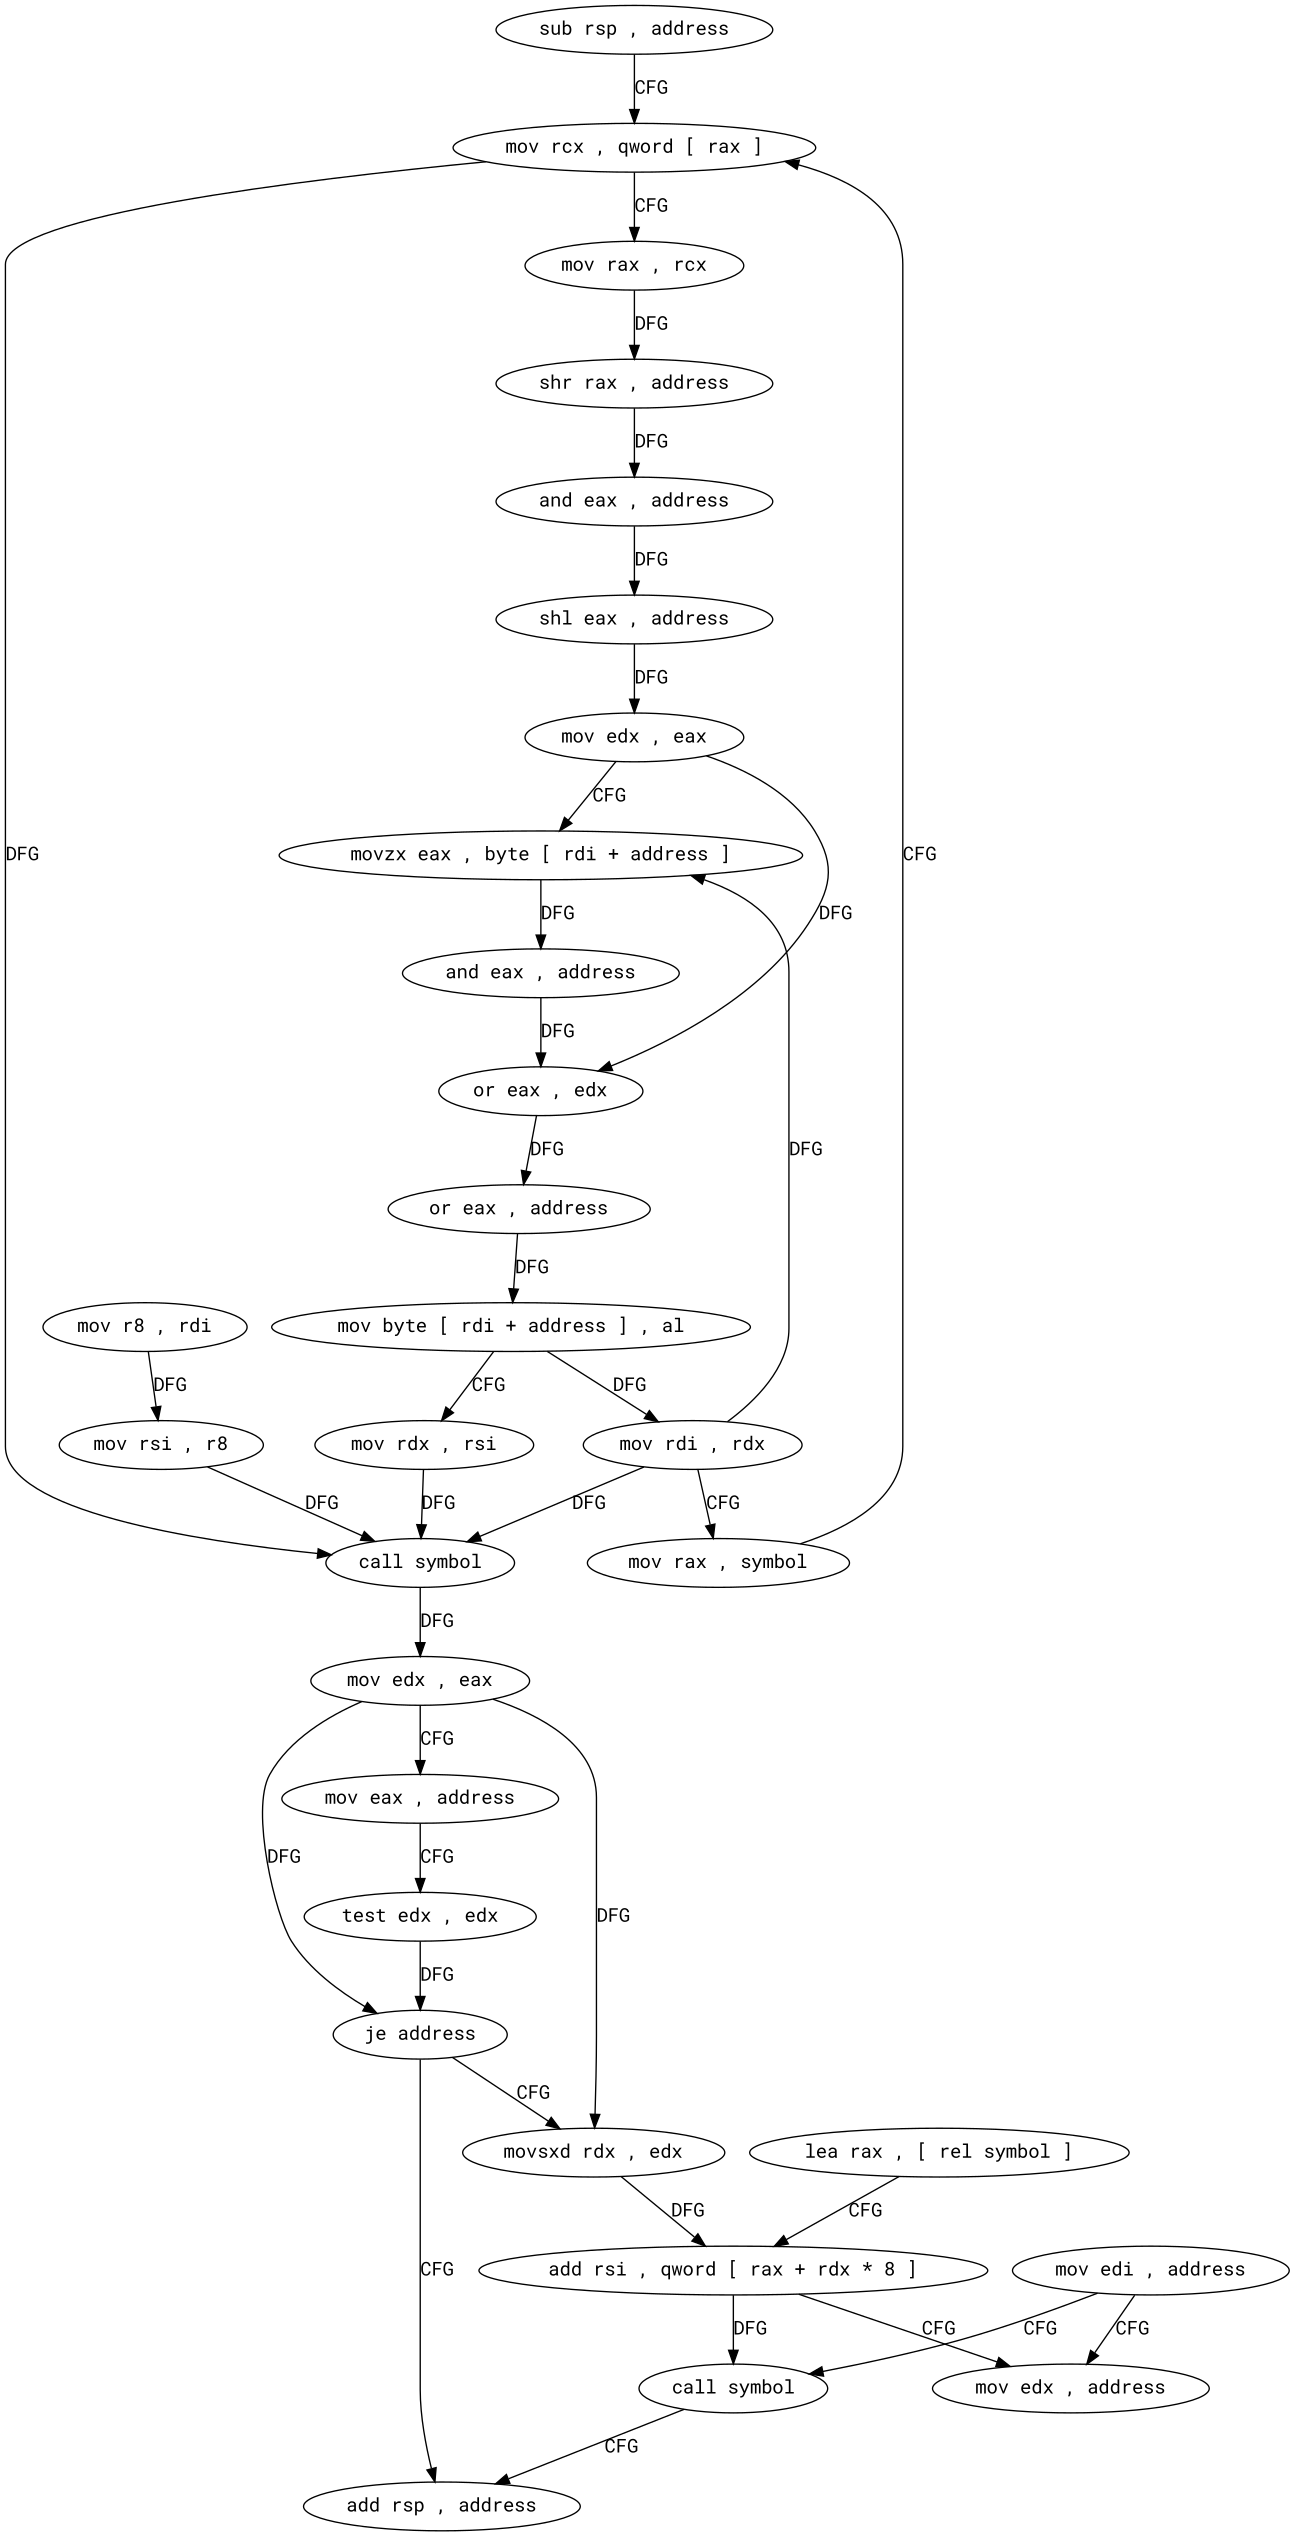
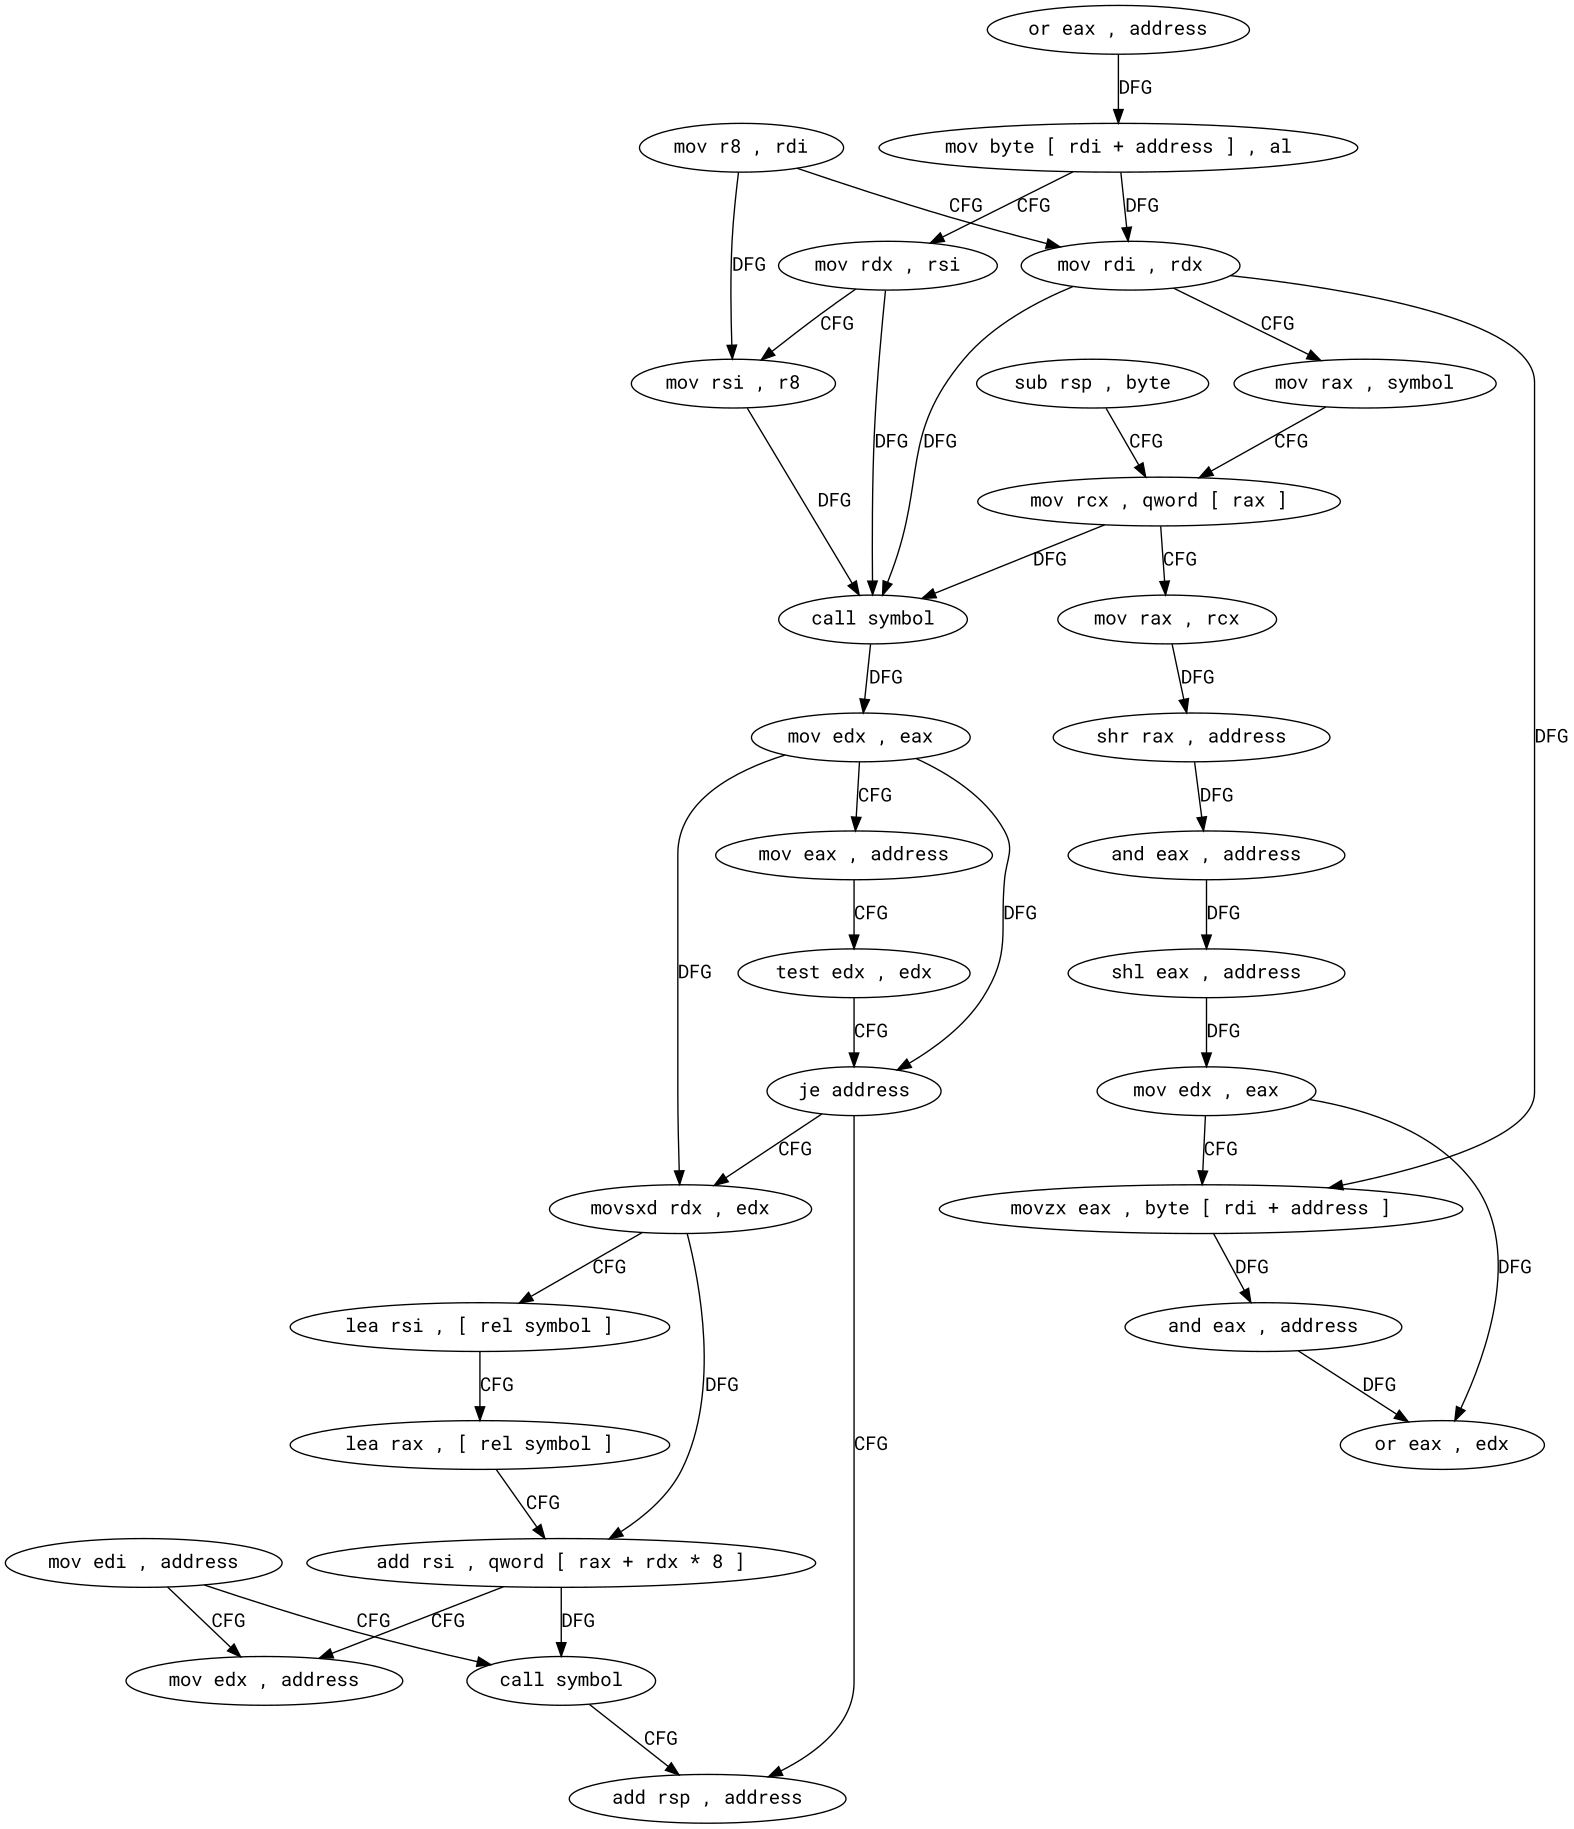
(634, 30) -> (1093, 384)
none -> (921, 209)
none -> (813, 320)
(531, 1143) -> none
none -> (480, 1327)
(437, 1976) -> (871, 1032)
